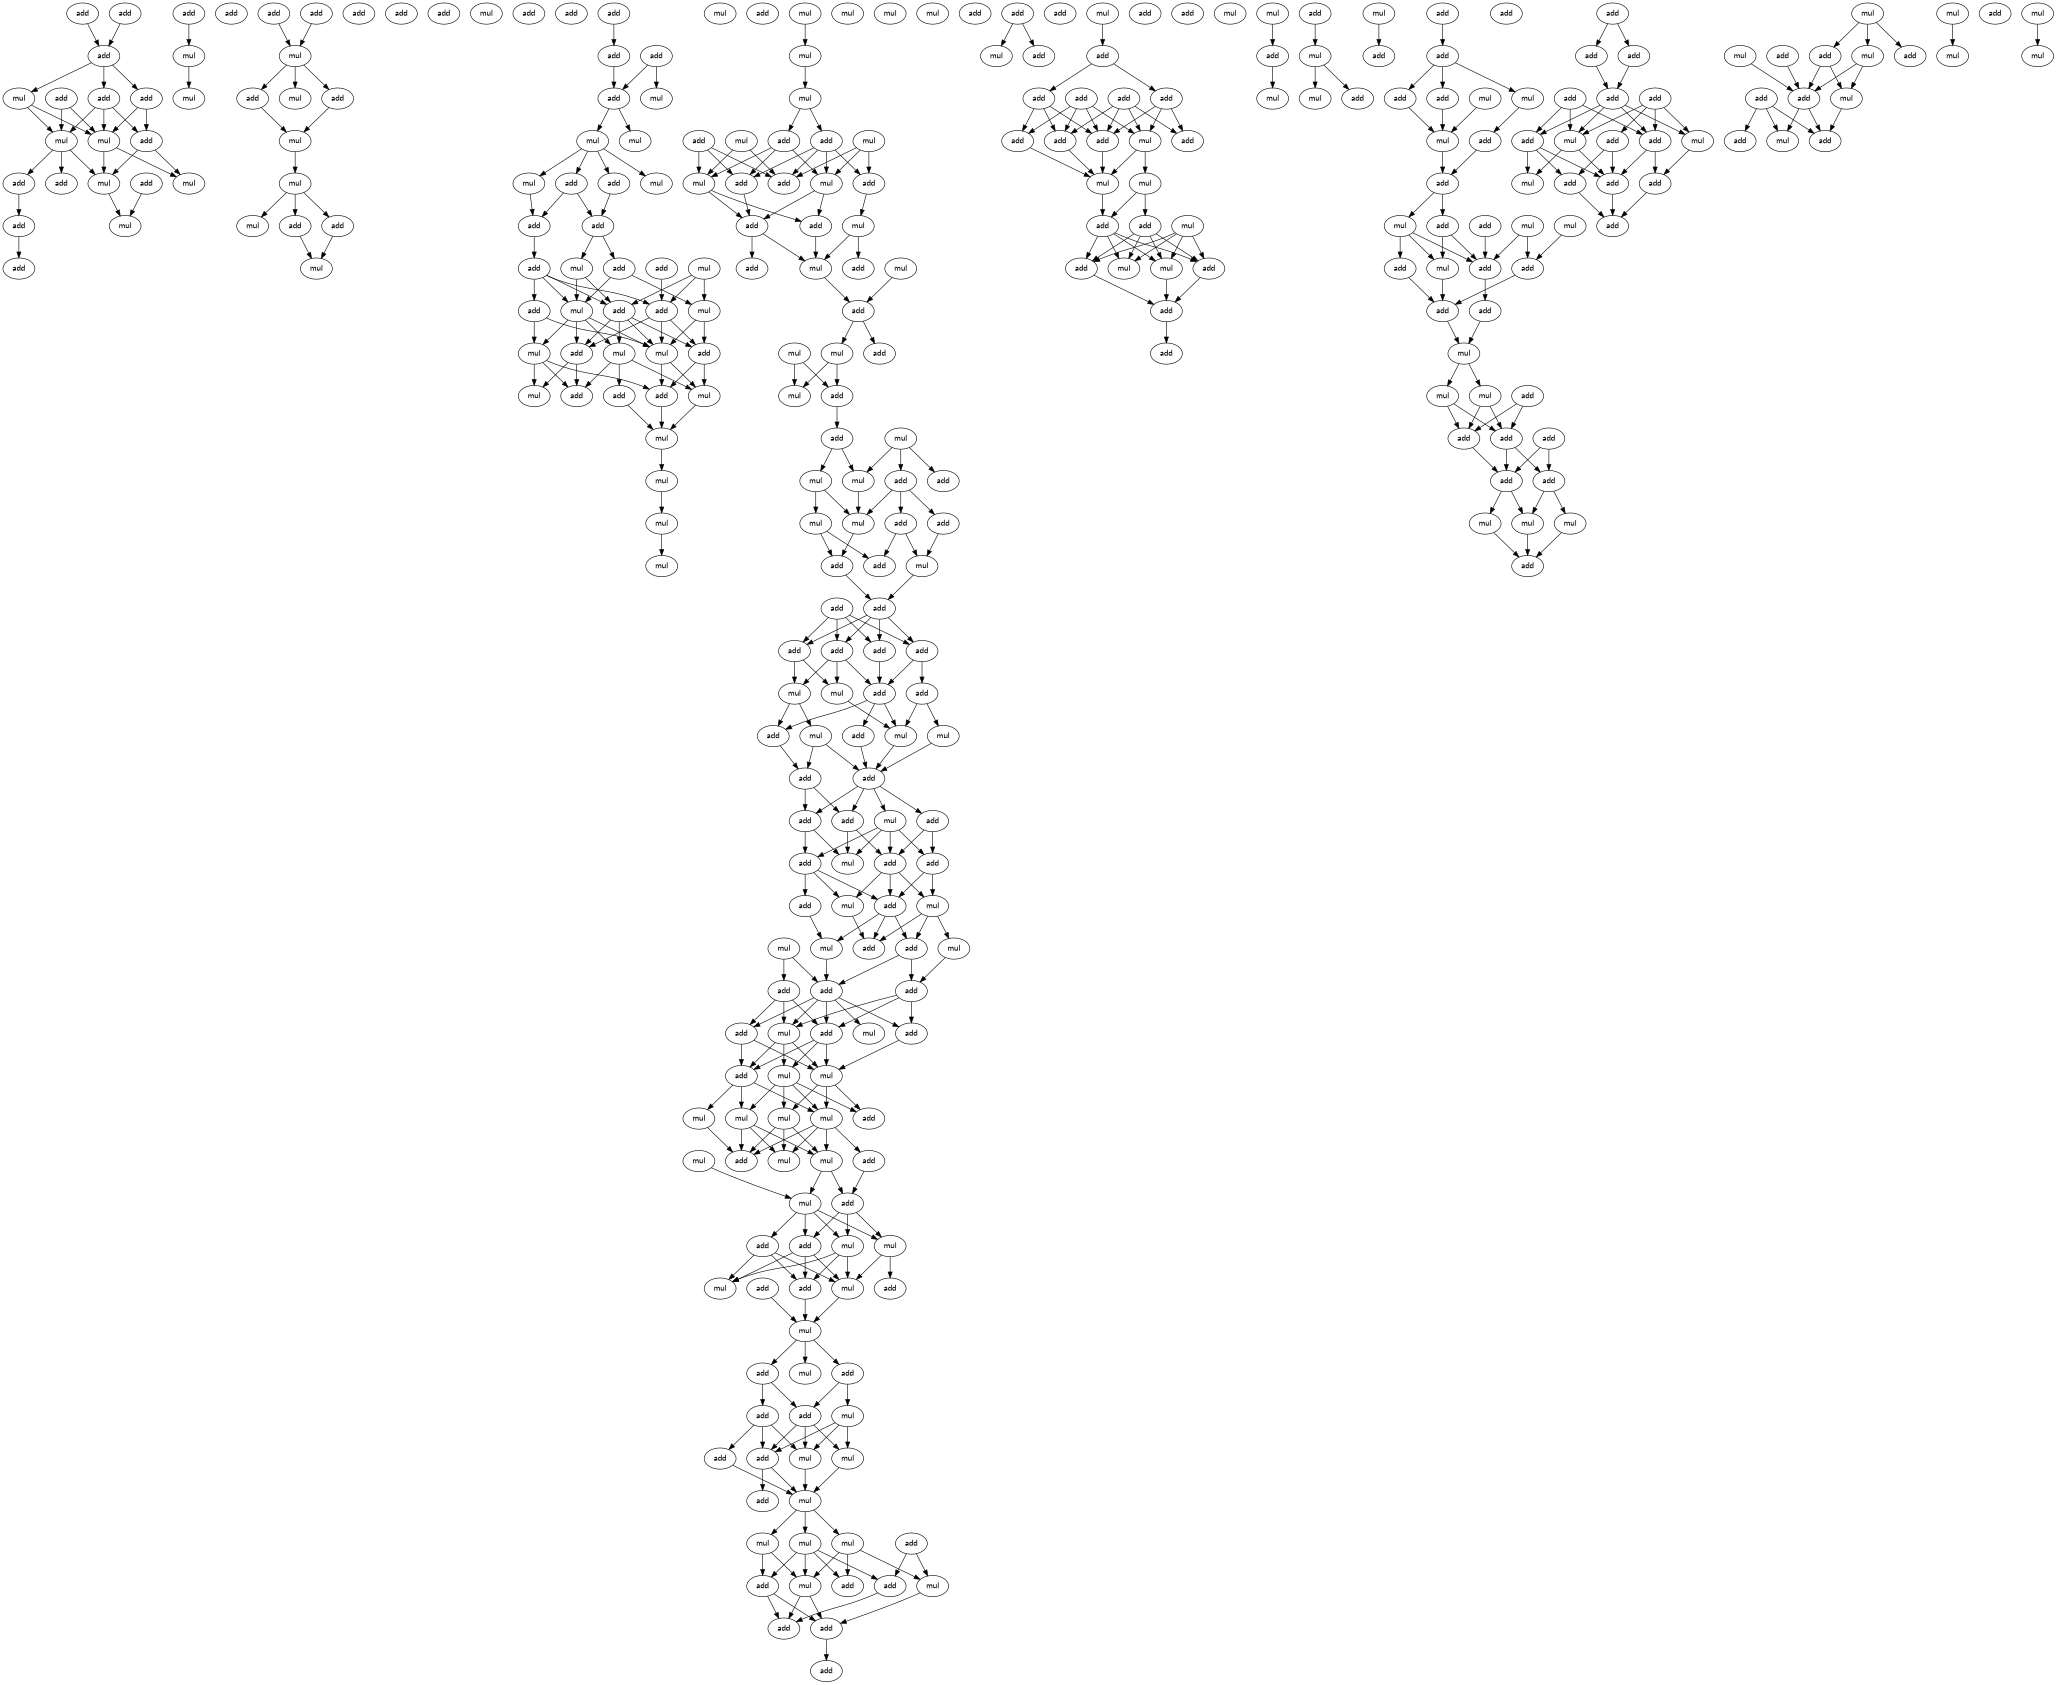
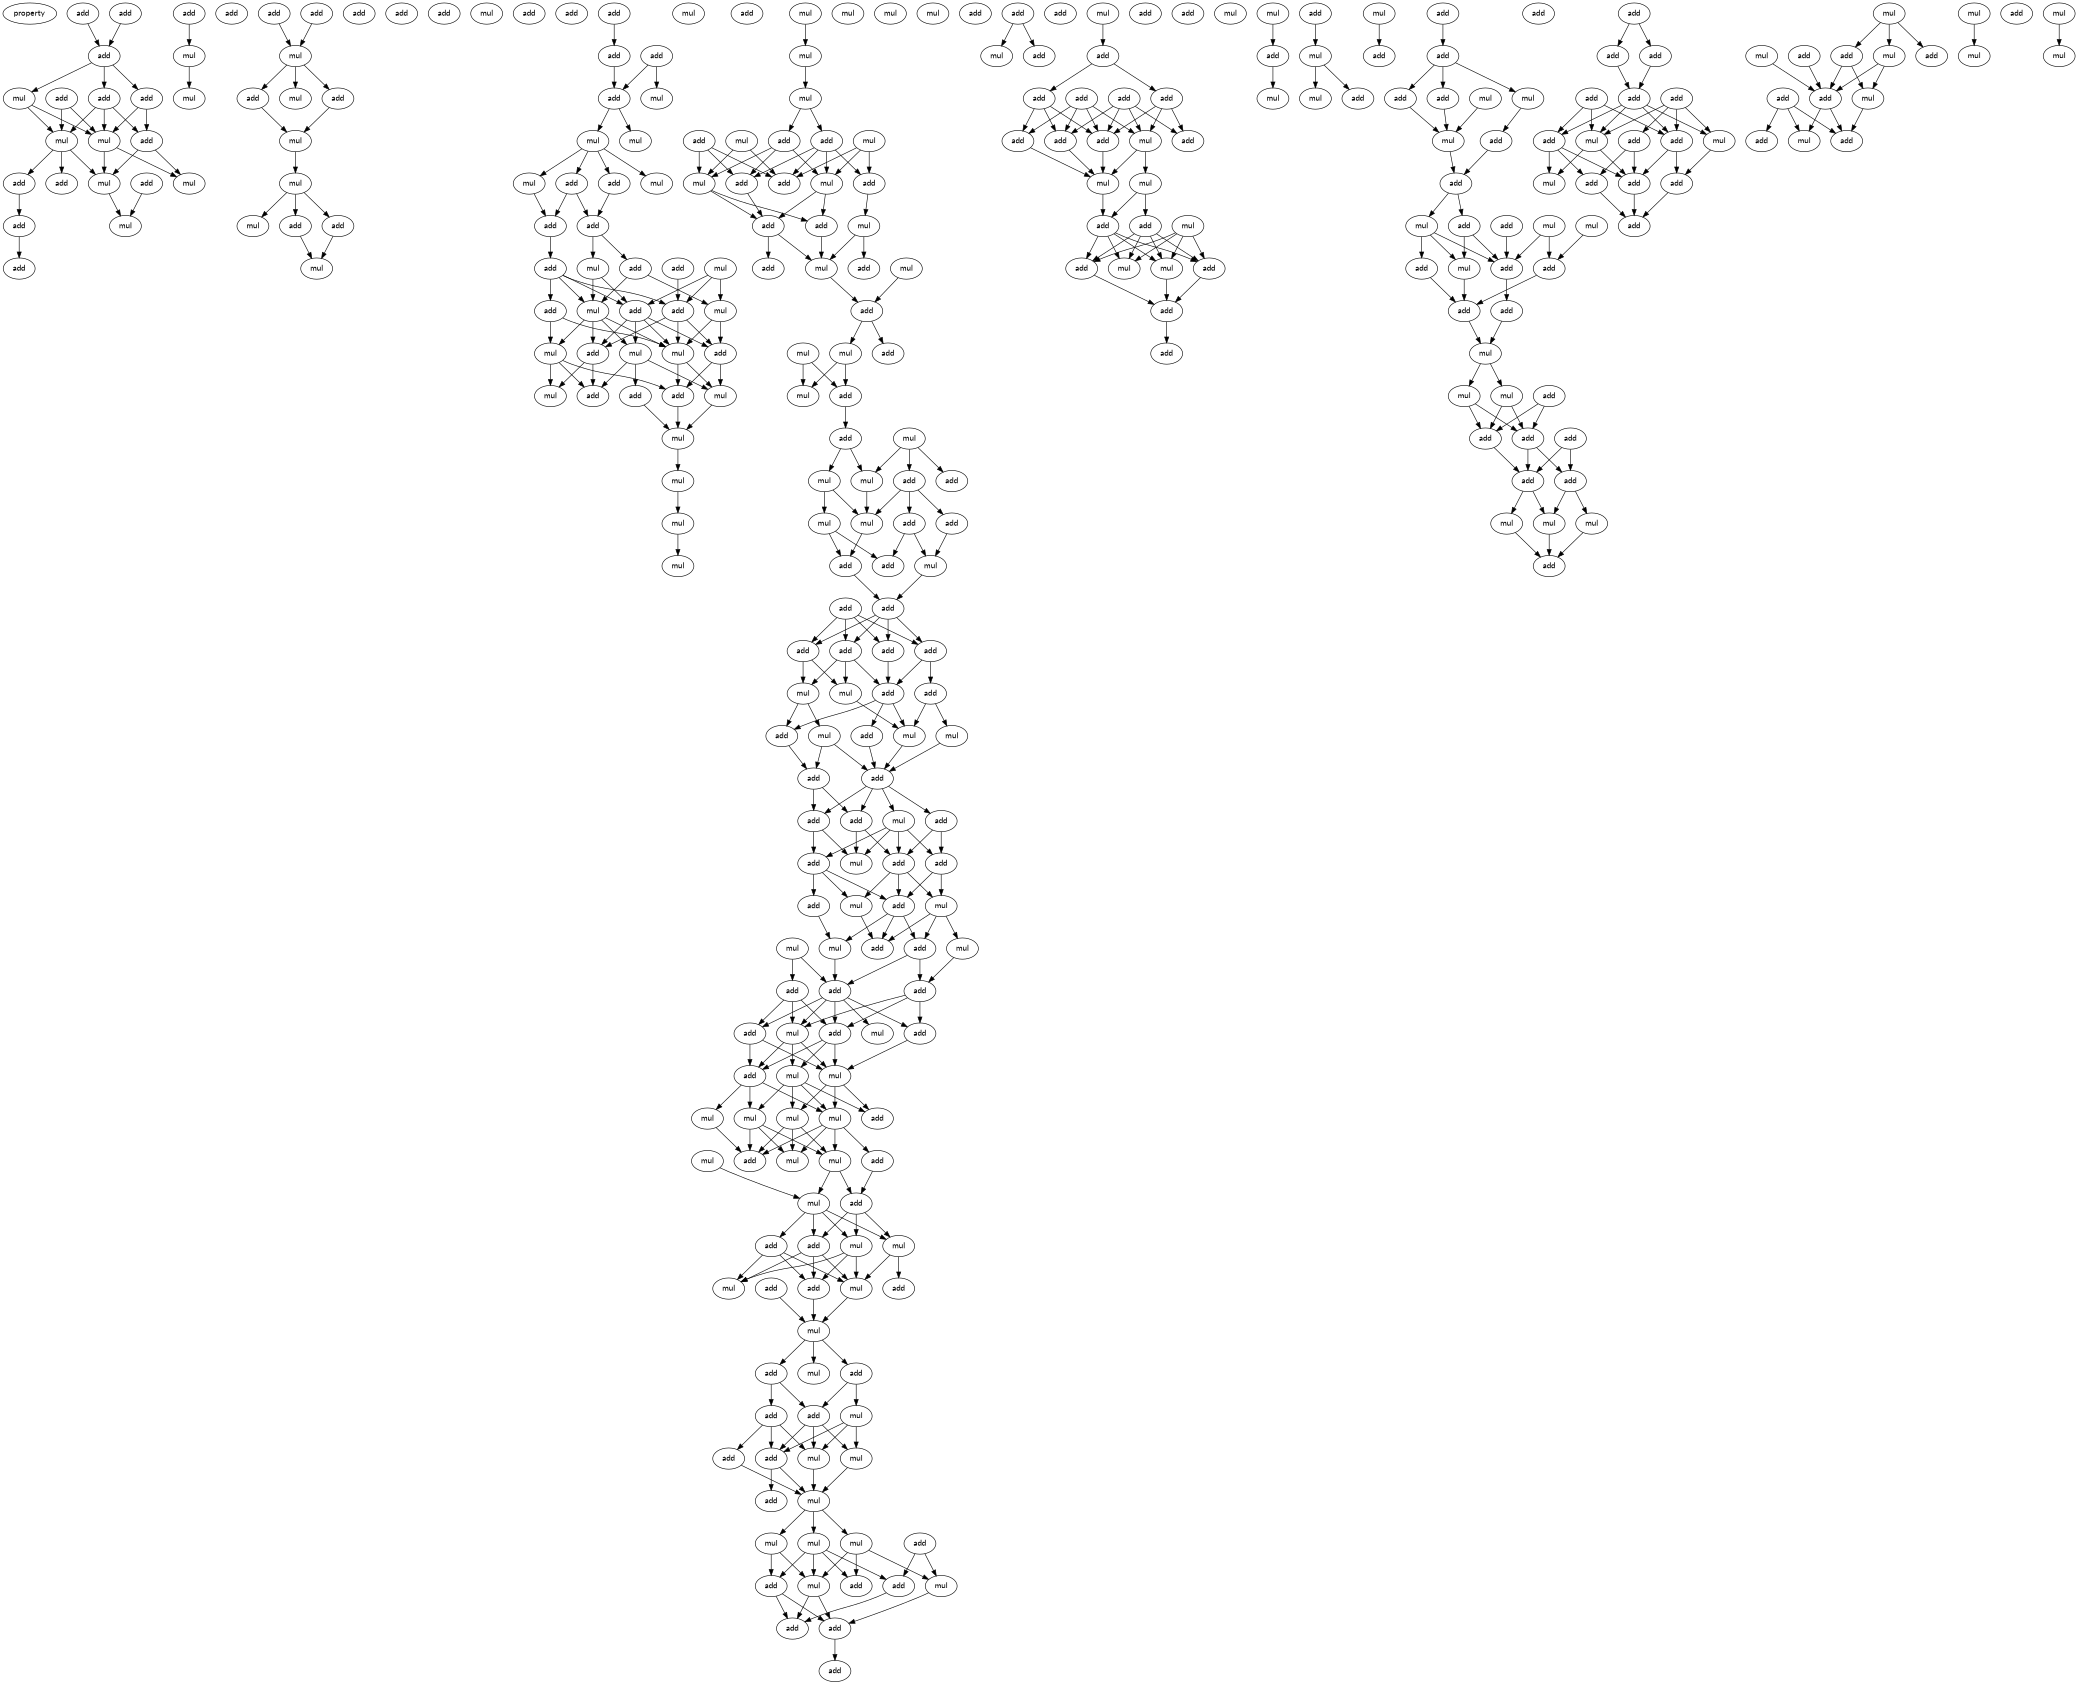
none -> (30, 14)
